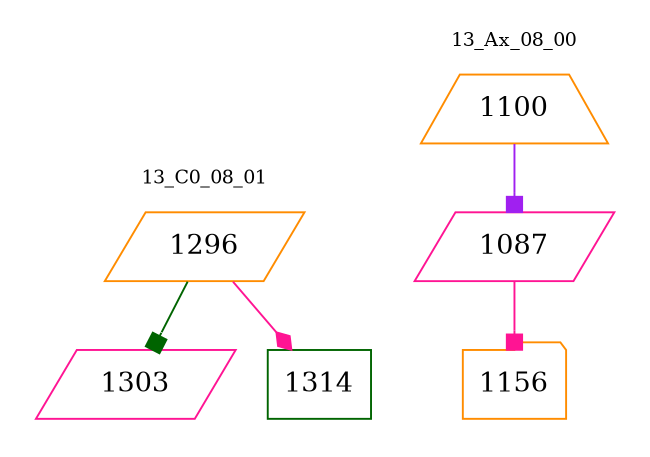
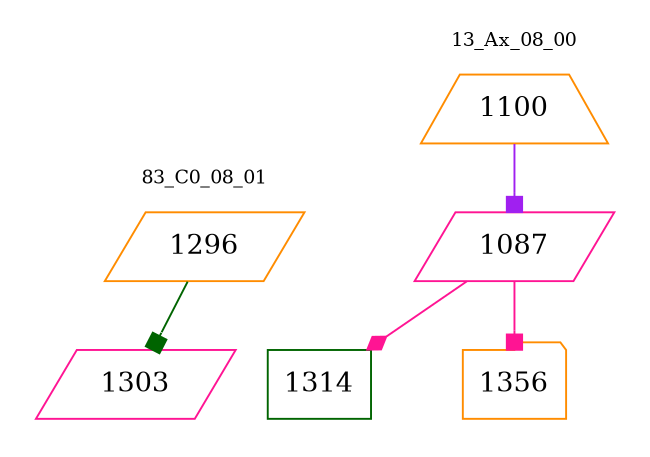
(205, 179) -> (205, 179)
(255, 307) -> (427, 309)
(514, 384) -> (514, 384)
